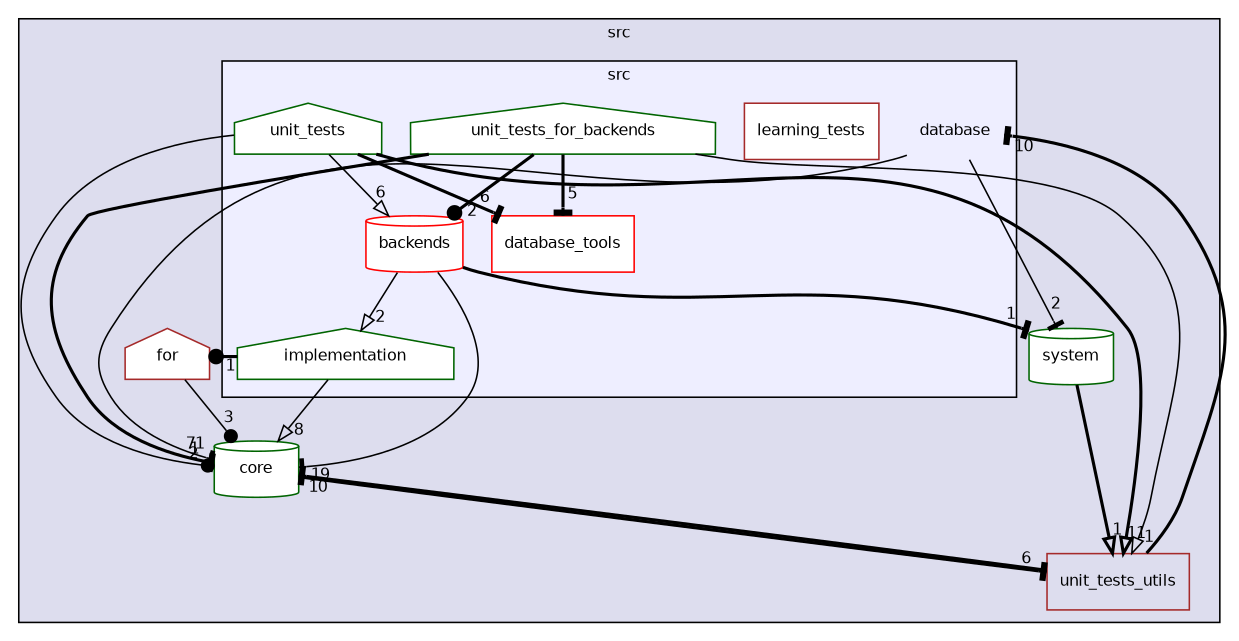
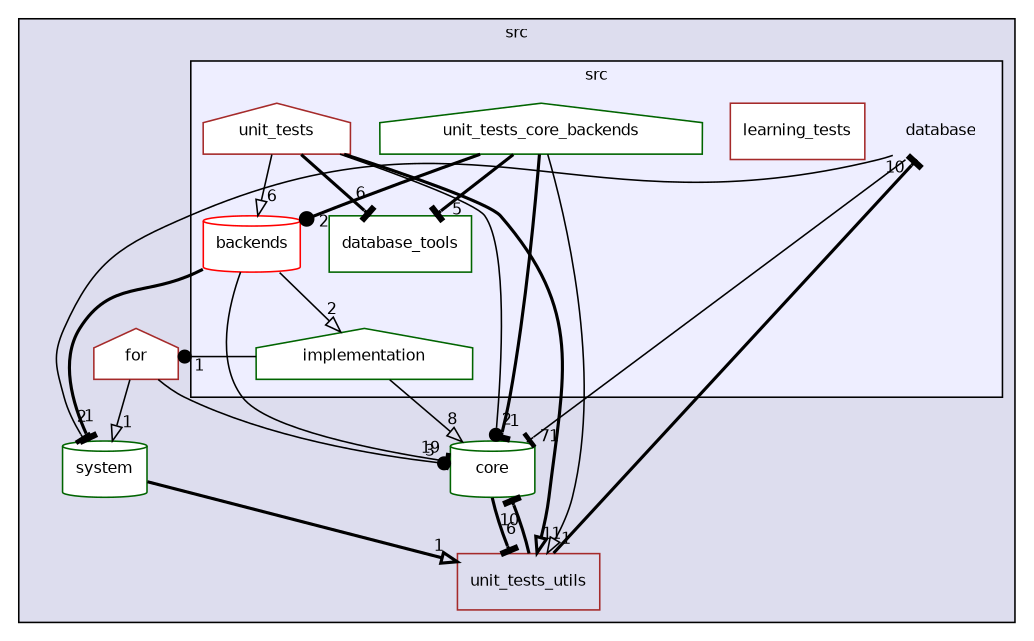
(308, 131) -> (277, 131)
(563, 131) -> (541, 131)
(563, 244) -> (400, 244)
(232, 357) -> (217, 357)
none -> (123, 403)
